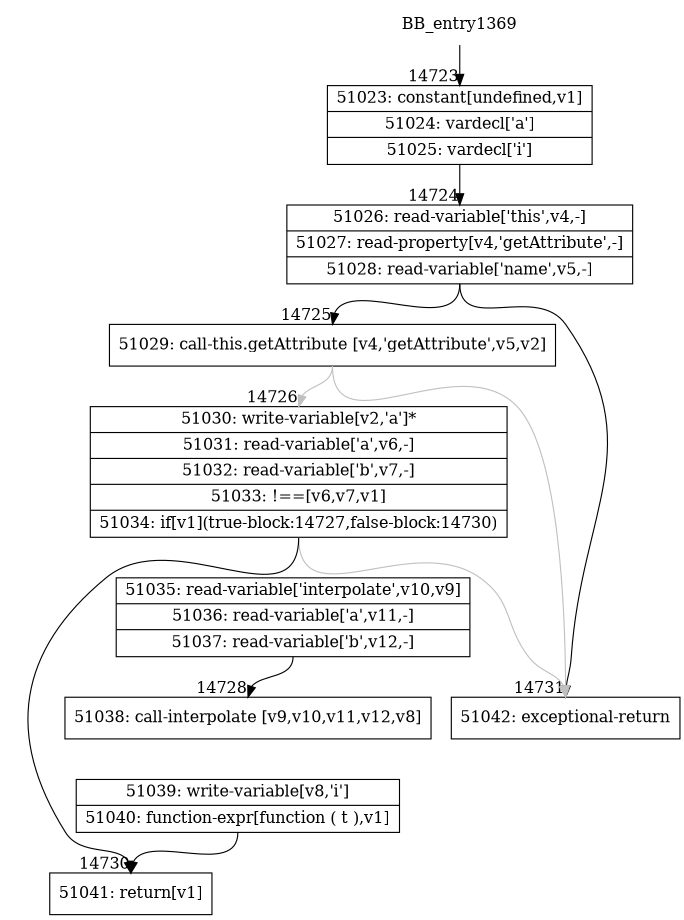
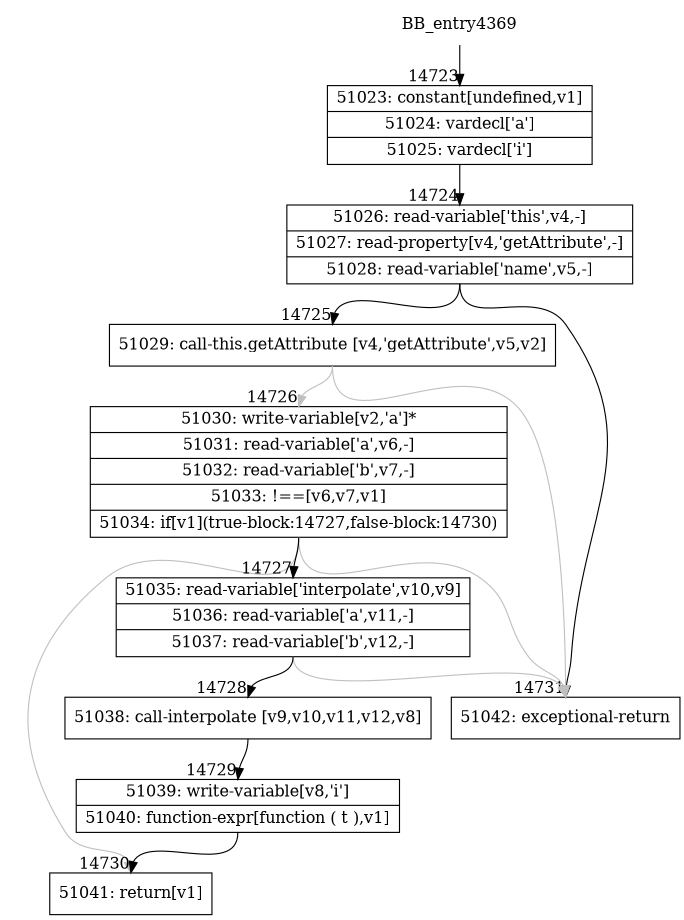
(460, 25) -> (460, 25)
none -> (297, 552)
(59, 628) -> (59, 628)
none -> (424, 677)
none -> (245, 754)
